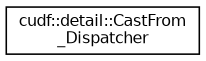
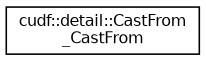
(103, 31) -> (103, 31)
